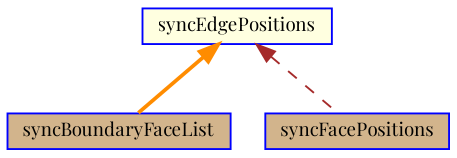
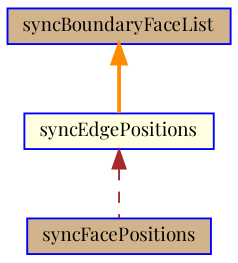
(171, 85) -> (119, 89)
